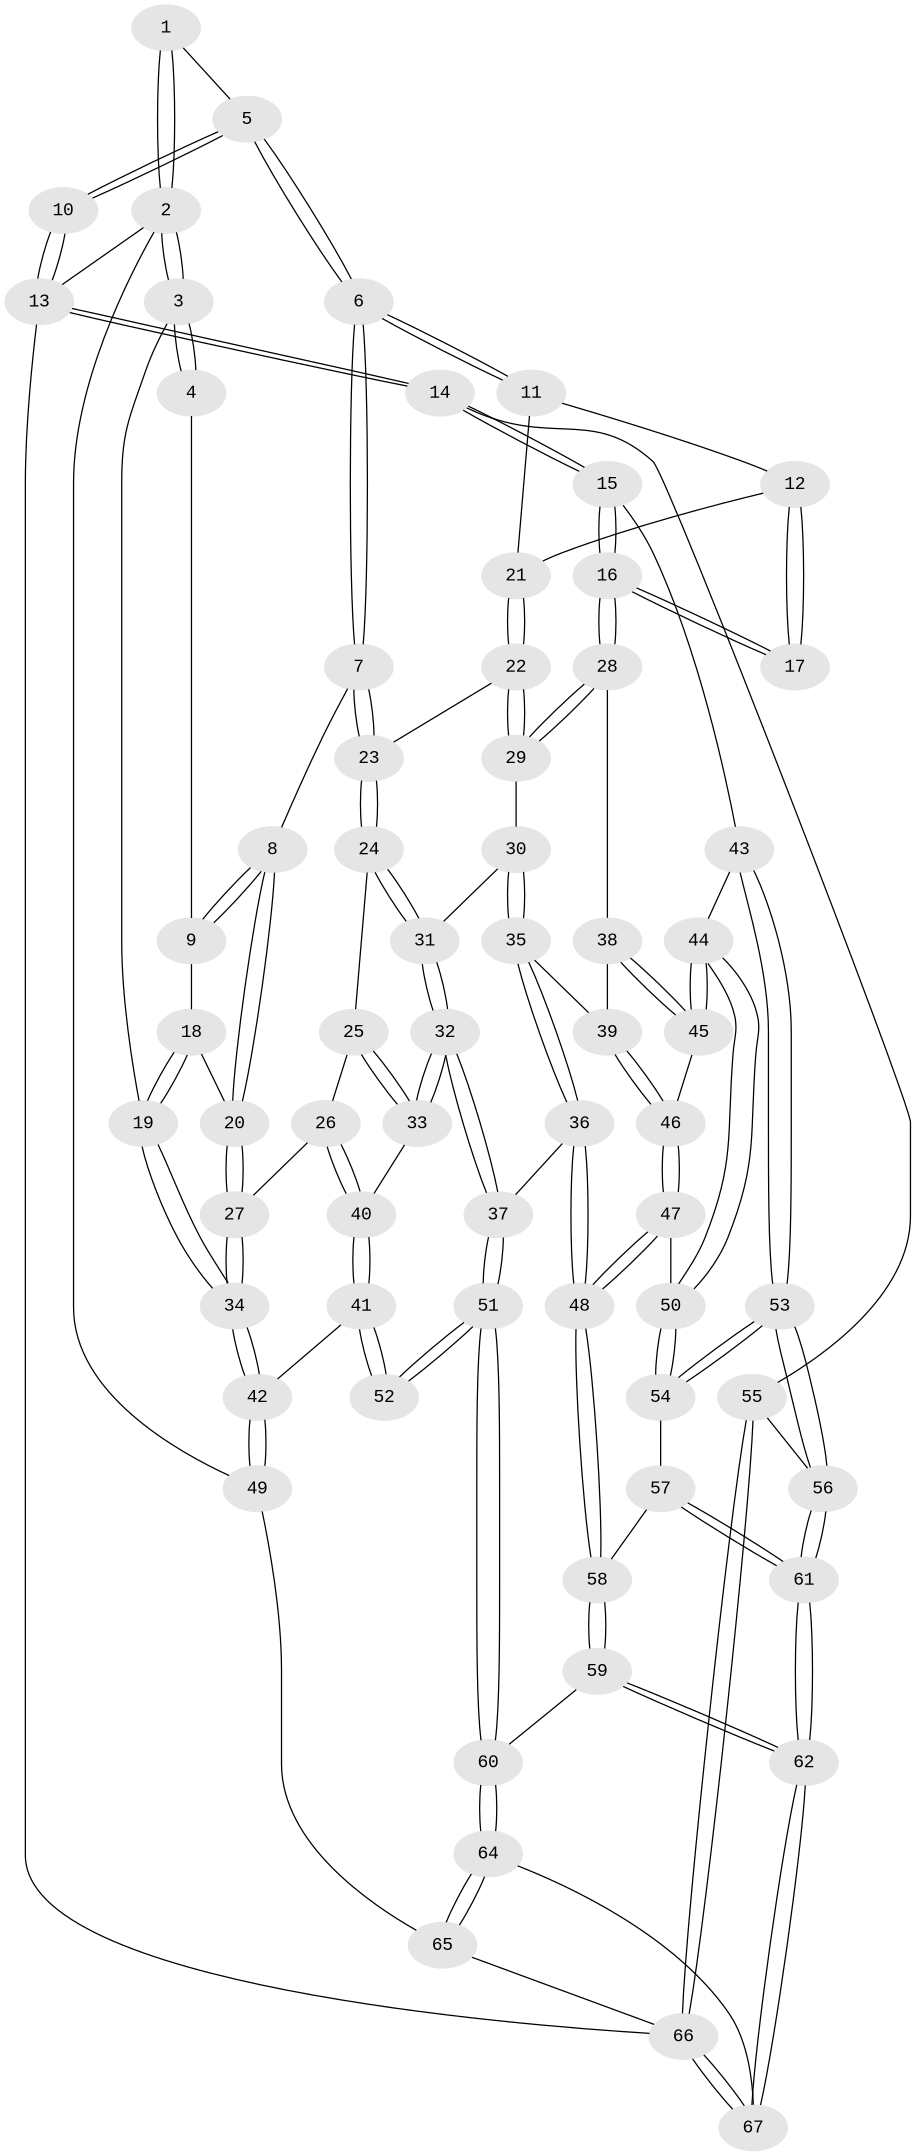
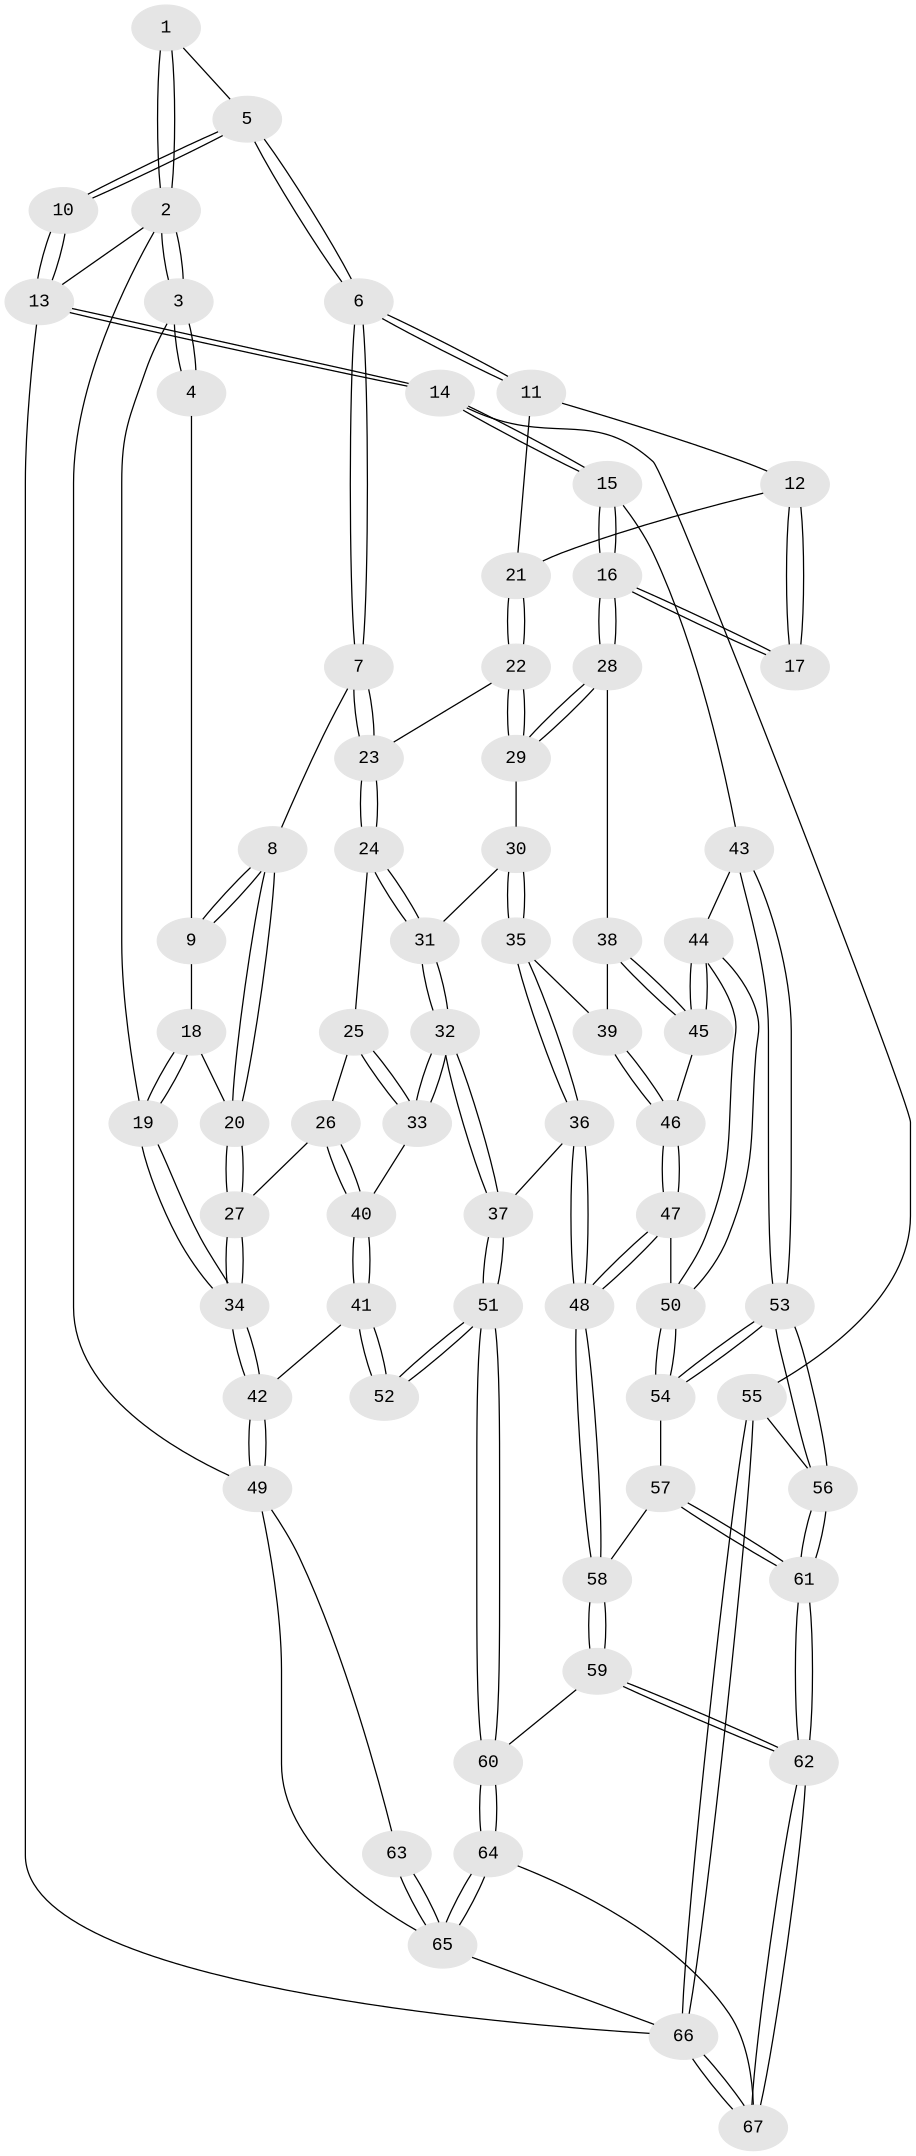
none -> (397, 1854)
